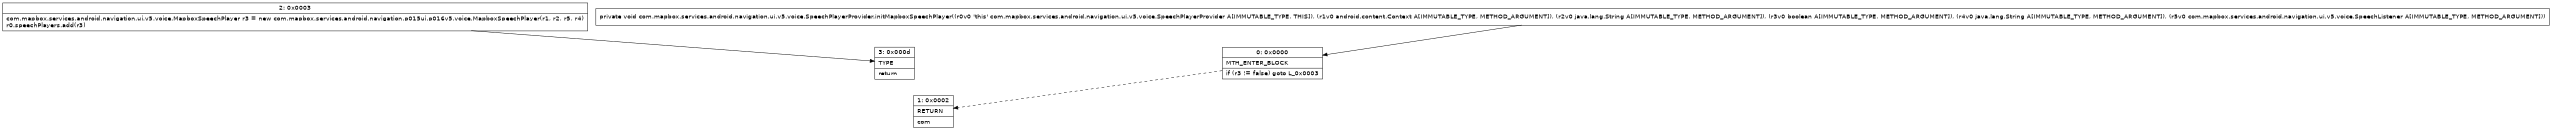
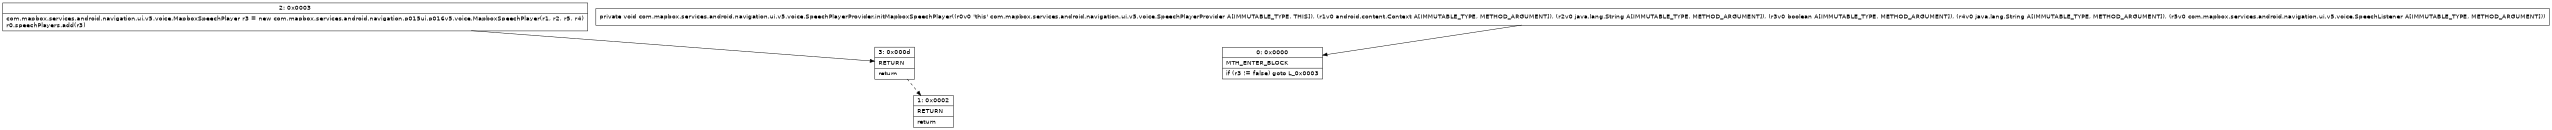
(886, 63) -> (891, 63)
(1090, 89) -> (913, 86)
(924, 122) -> (927, 122)
